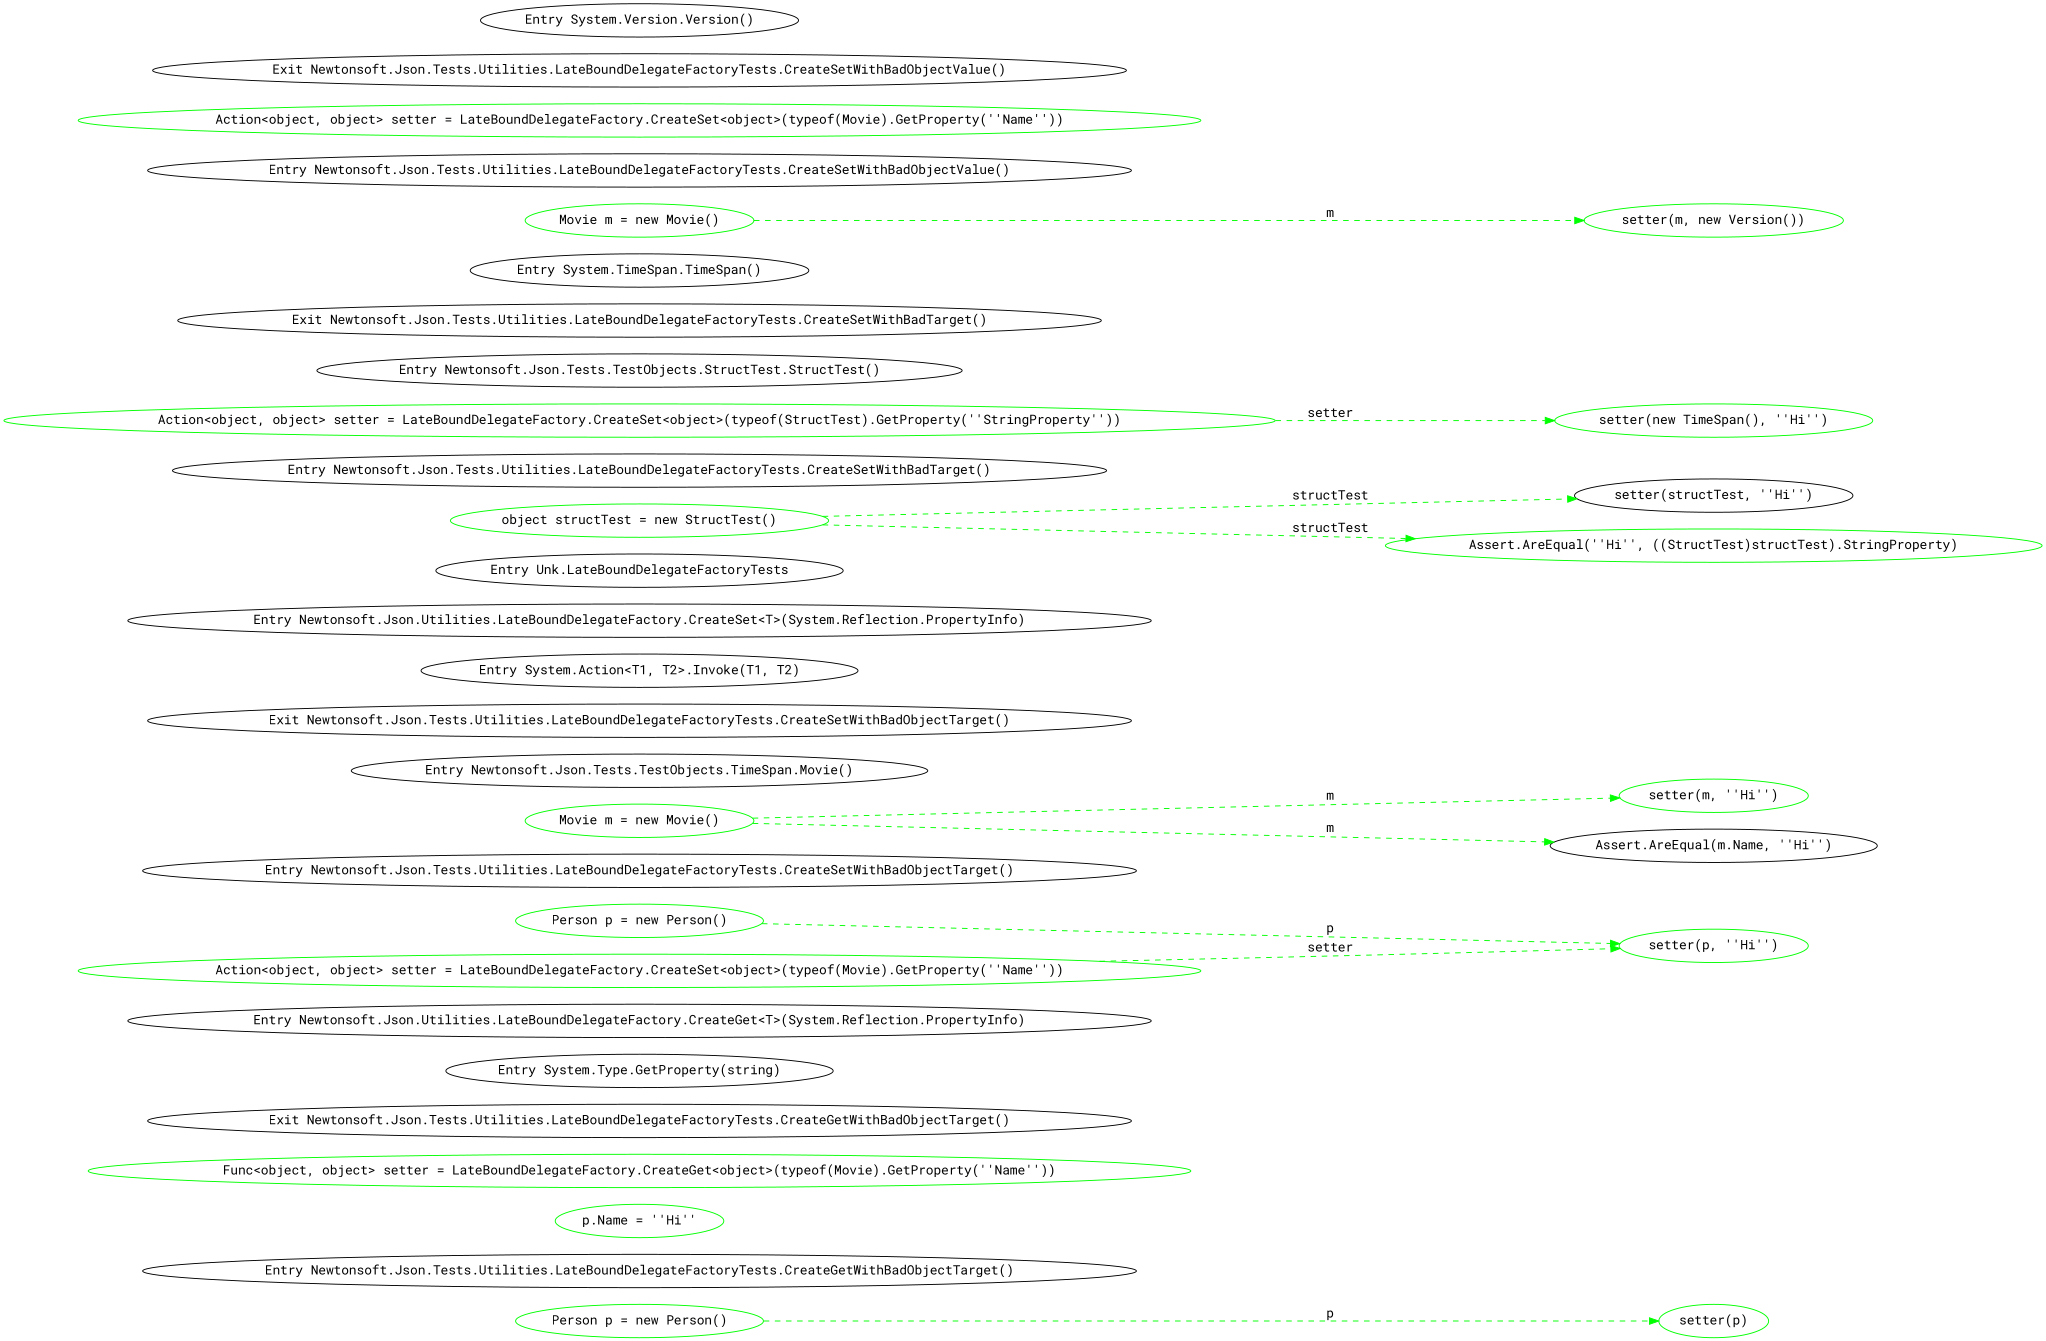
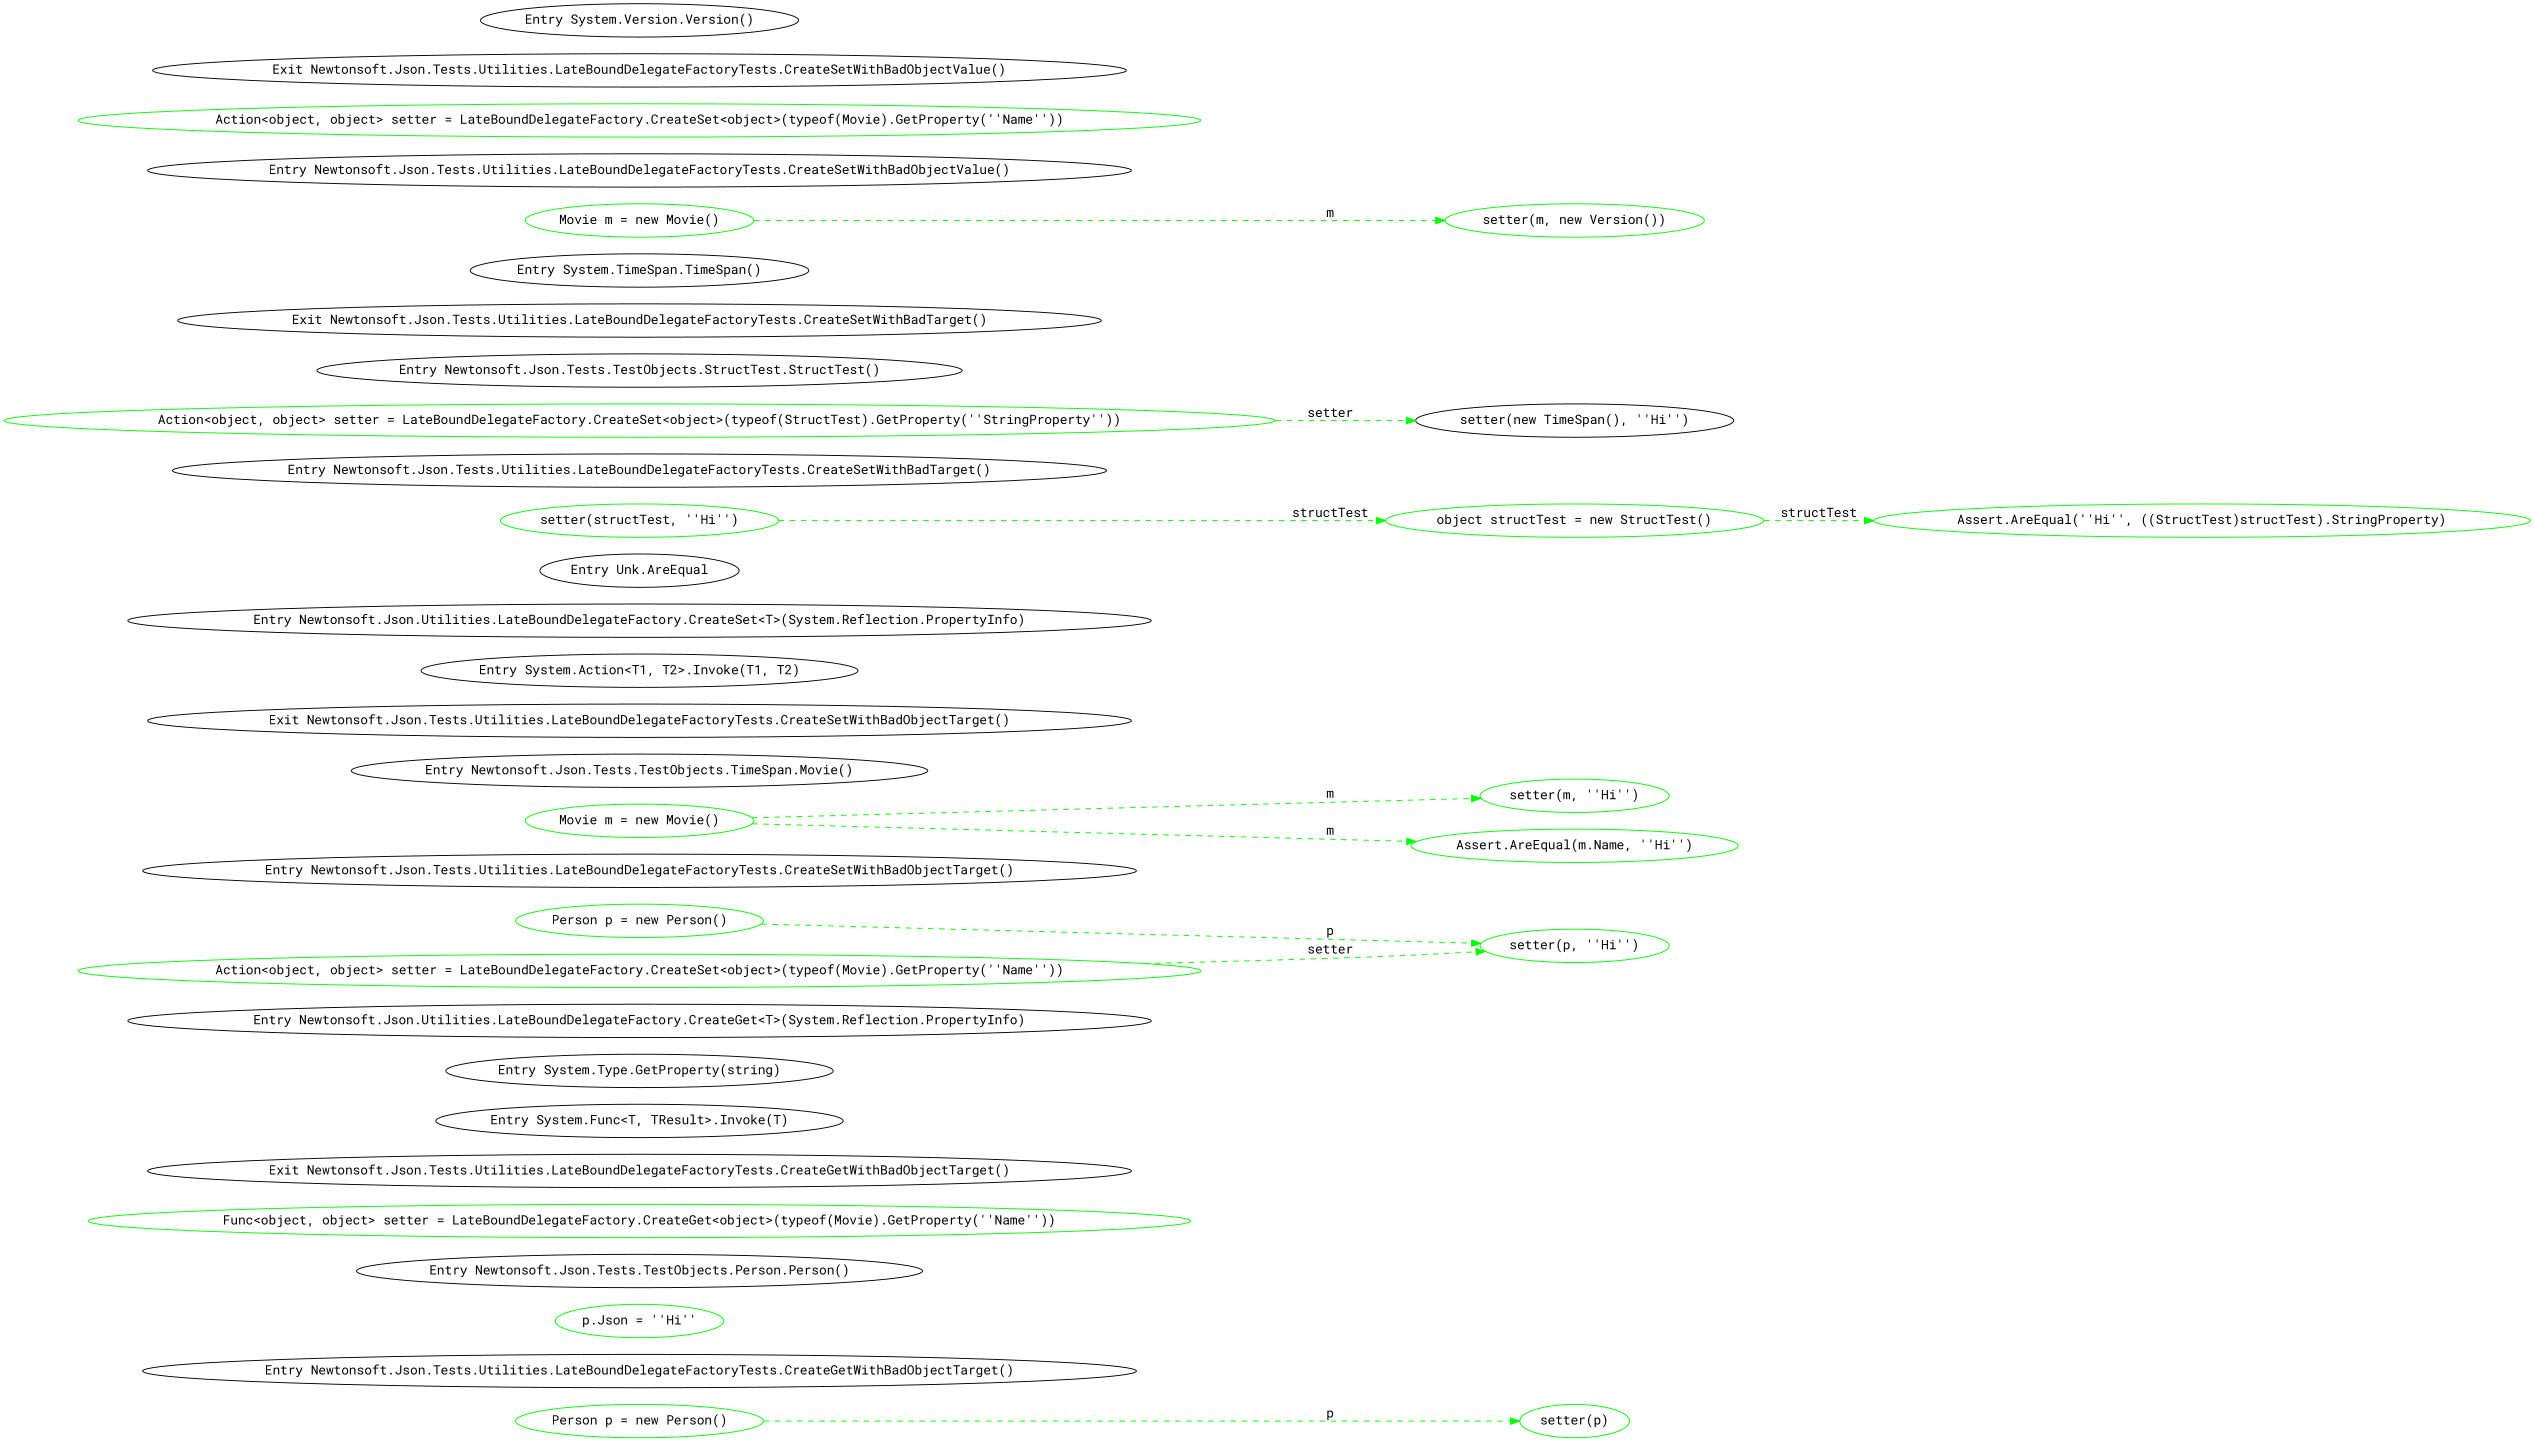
(1714, 421) -> (1575, 421)
(1714, 496) -> (640, 521)
(1195, 508) -> (1077, 521)
(640, 571) -> (640, 571)
(1714, 846) -> (1575, 846)
none -> (640, 1121)
(640, 1221) -> (640, 1321)
none -> (640, 1271)
